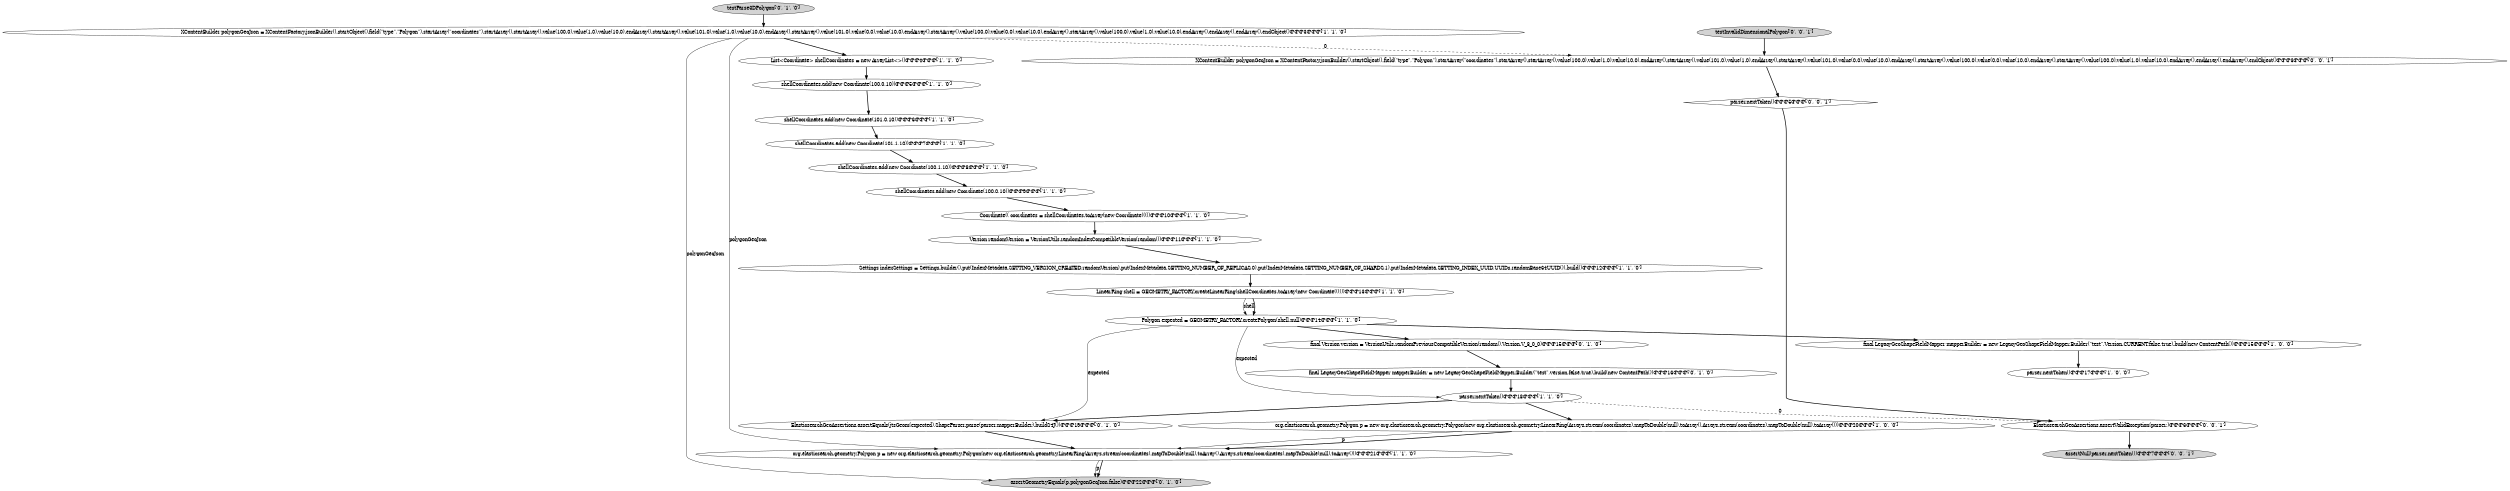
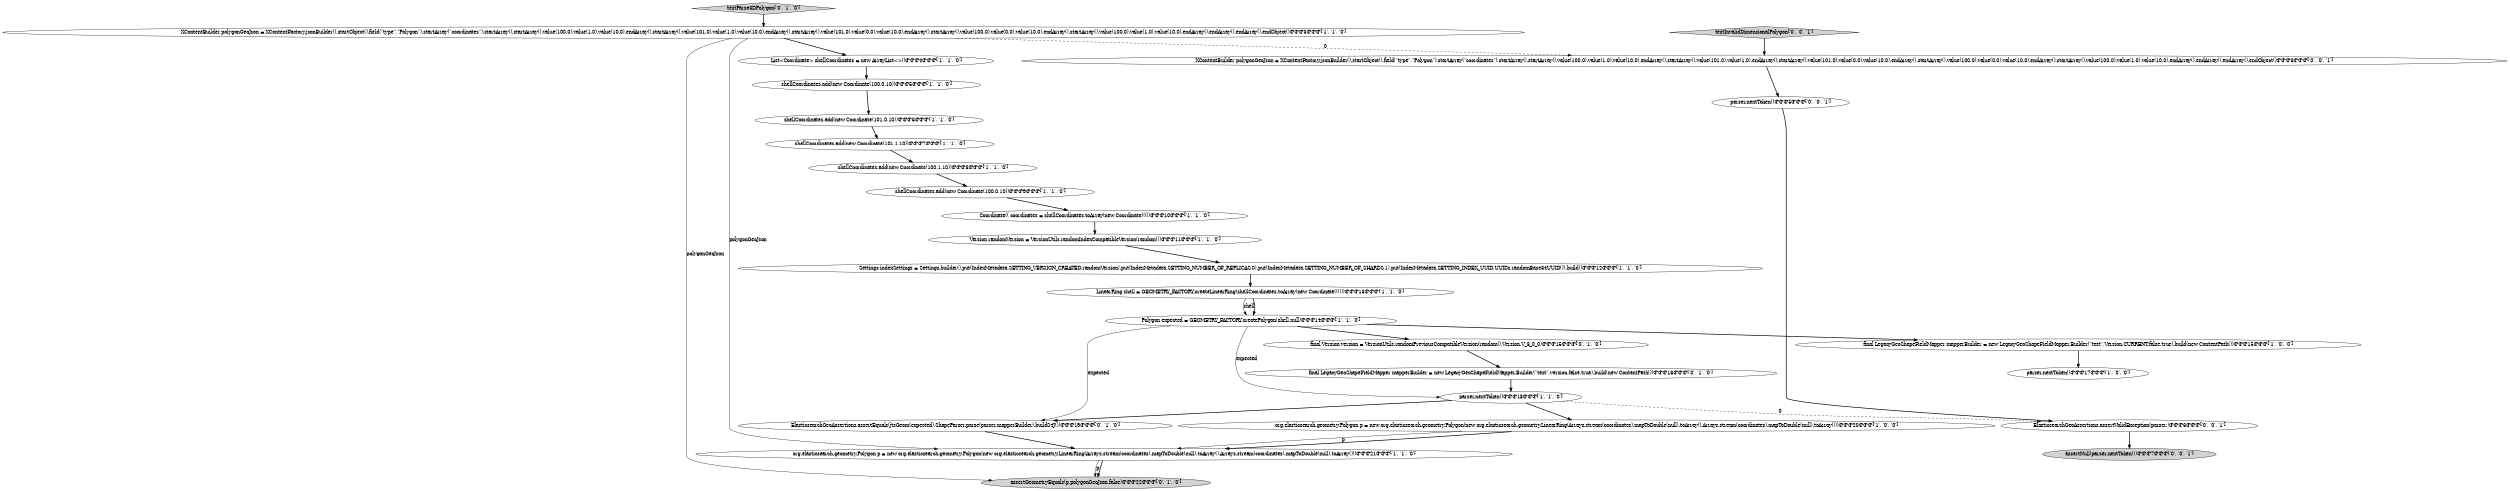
(764, 9) -> (764, 9)
(1764, 32) -> (1764, 32)
(1781, 103) -> (1781, 103)
